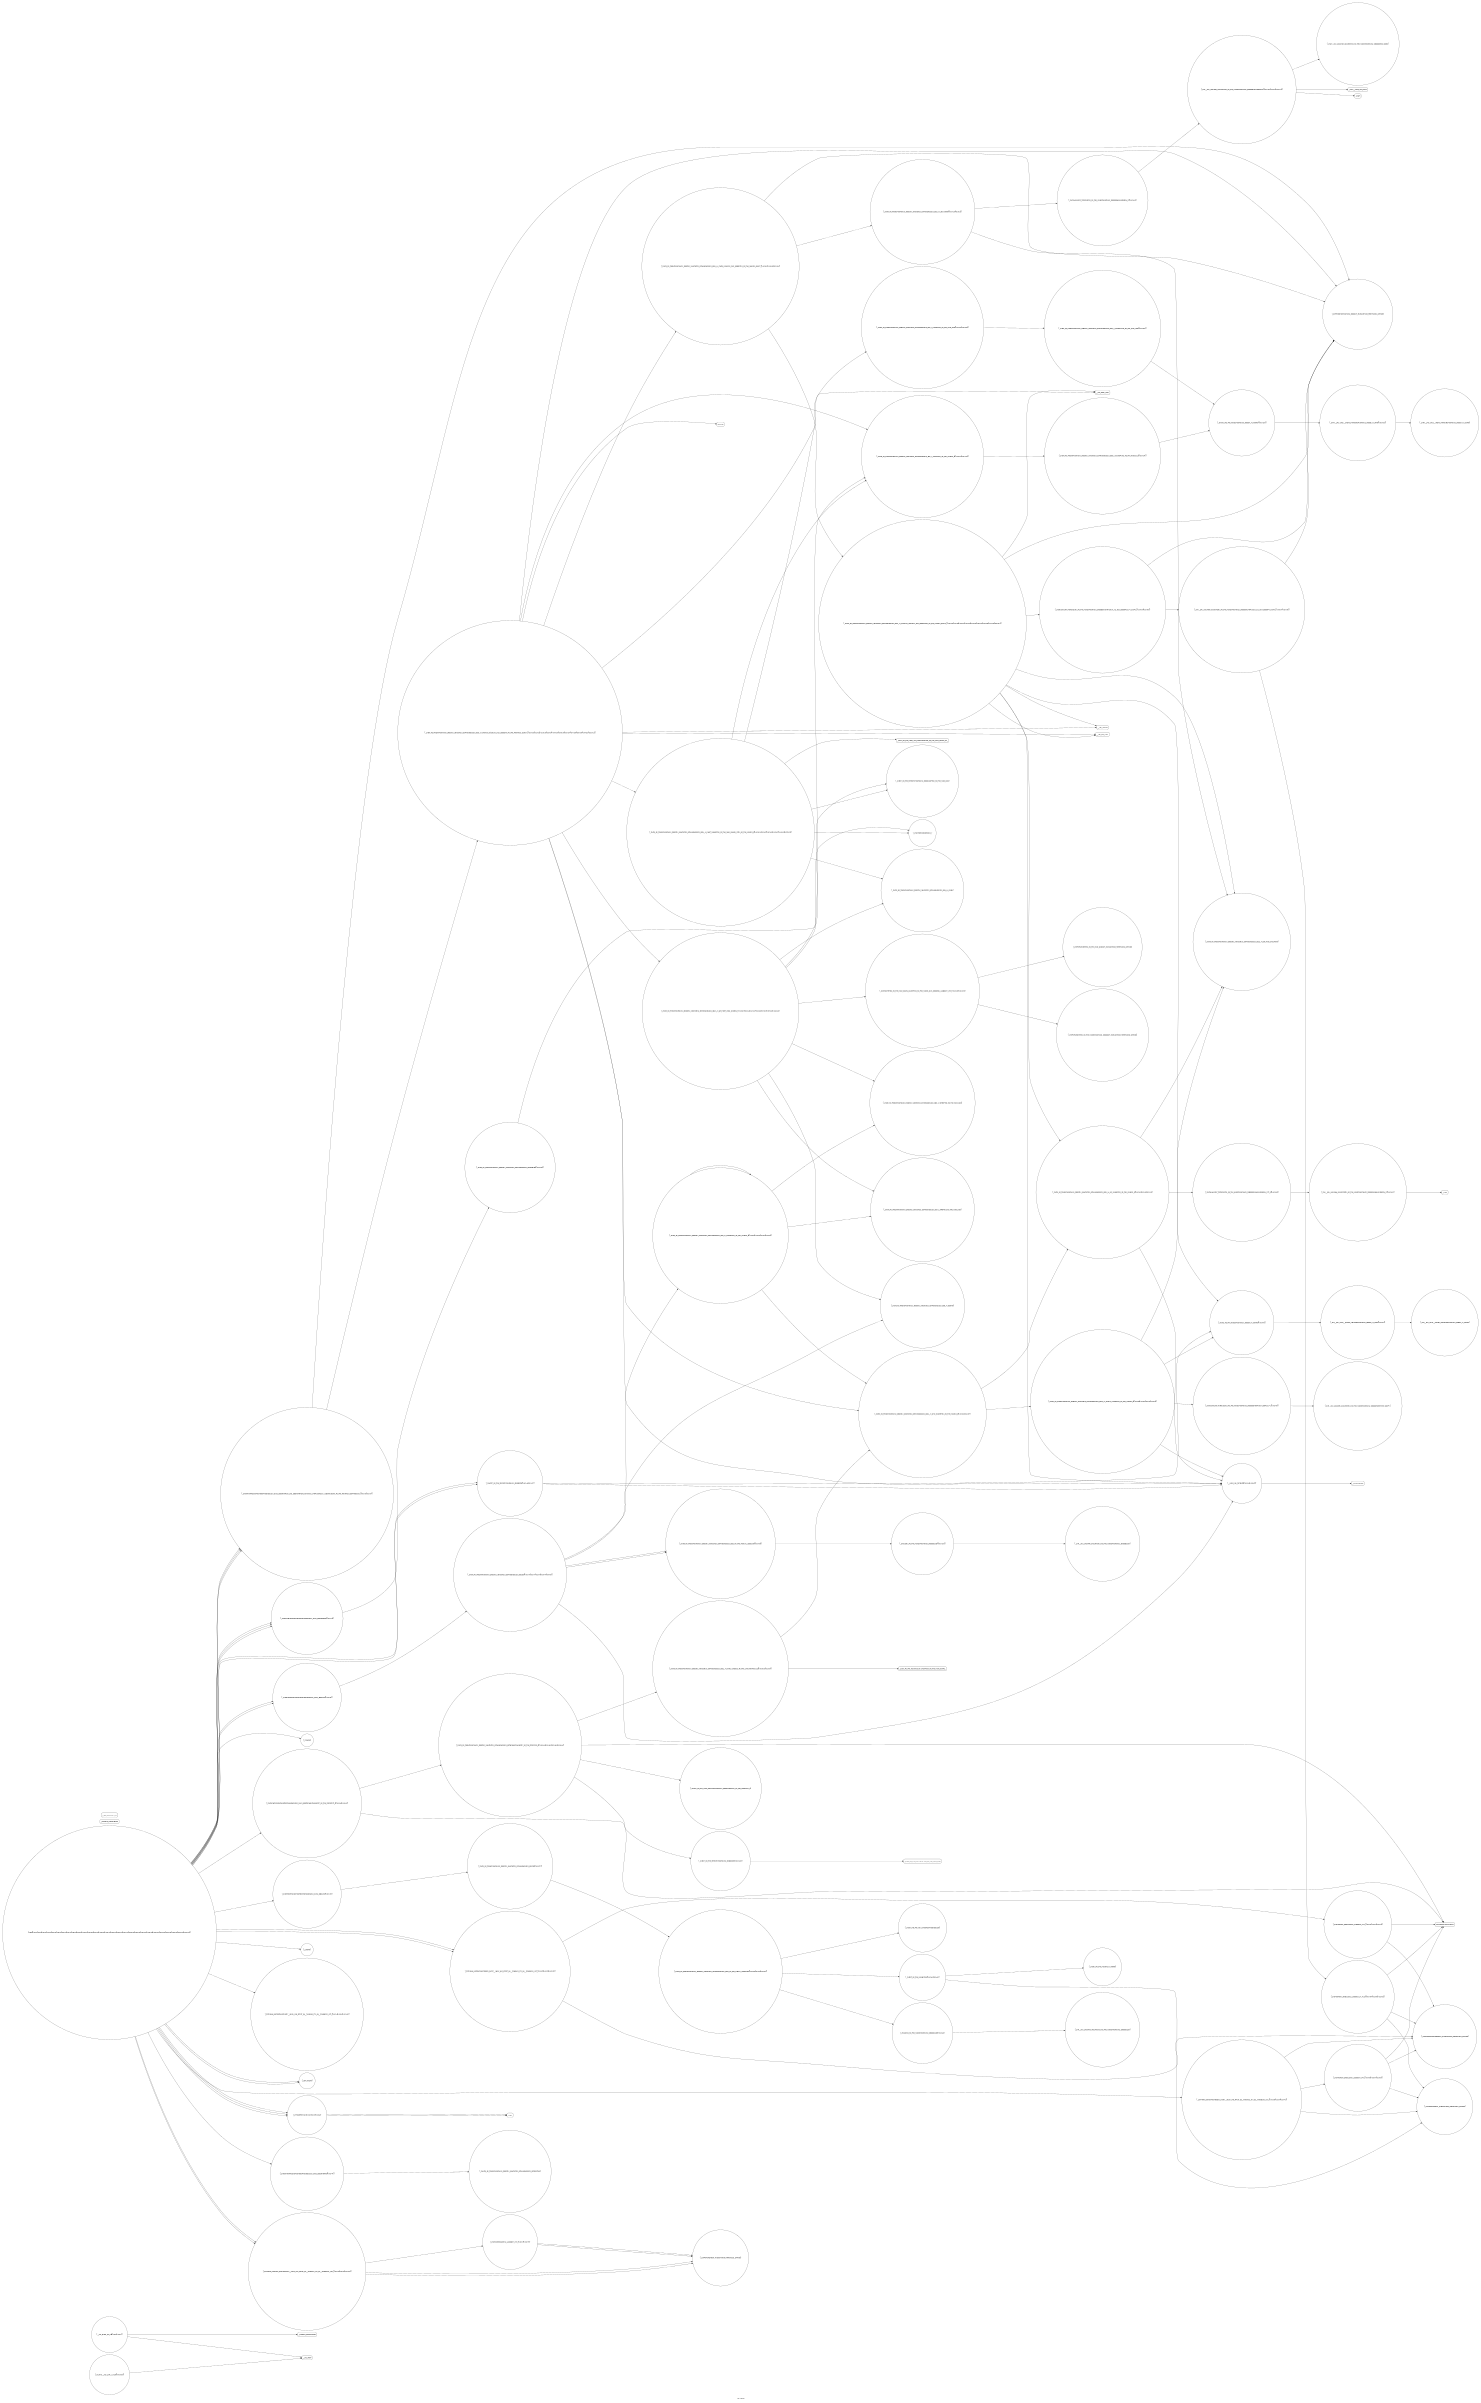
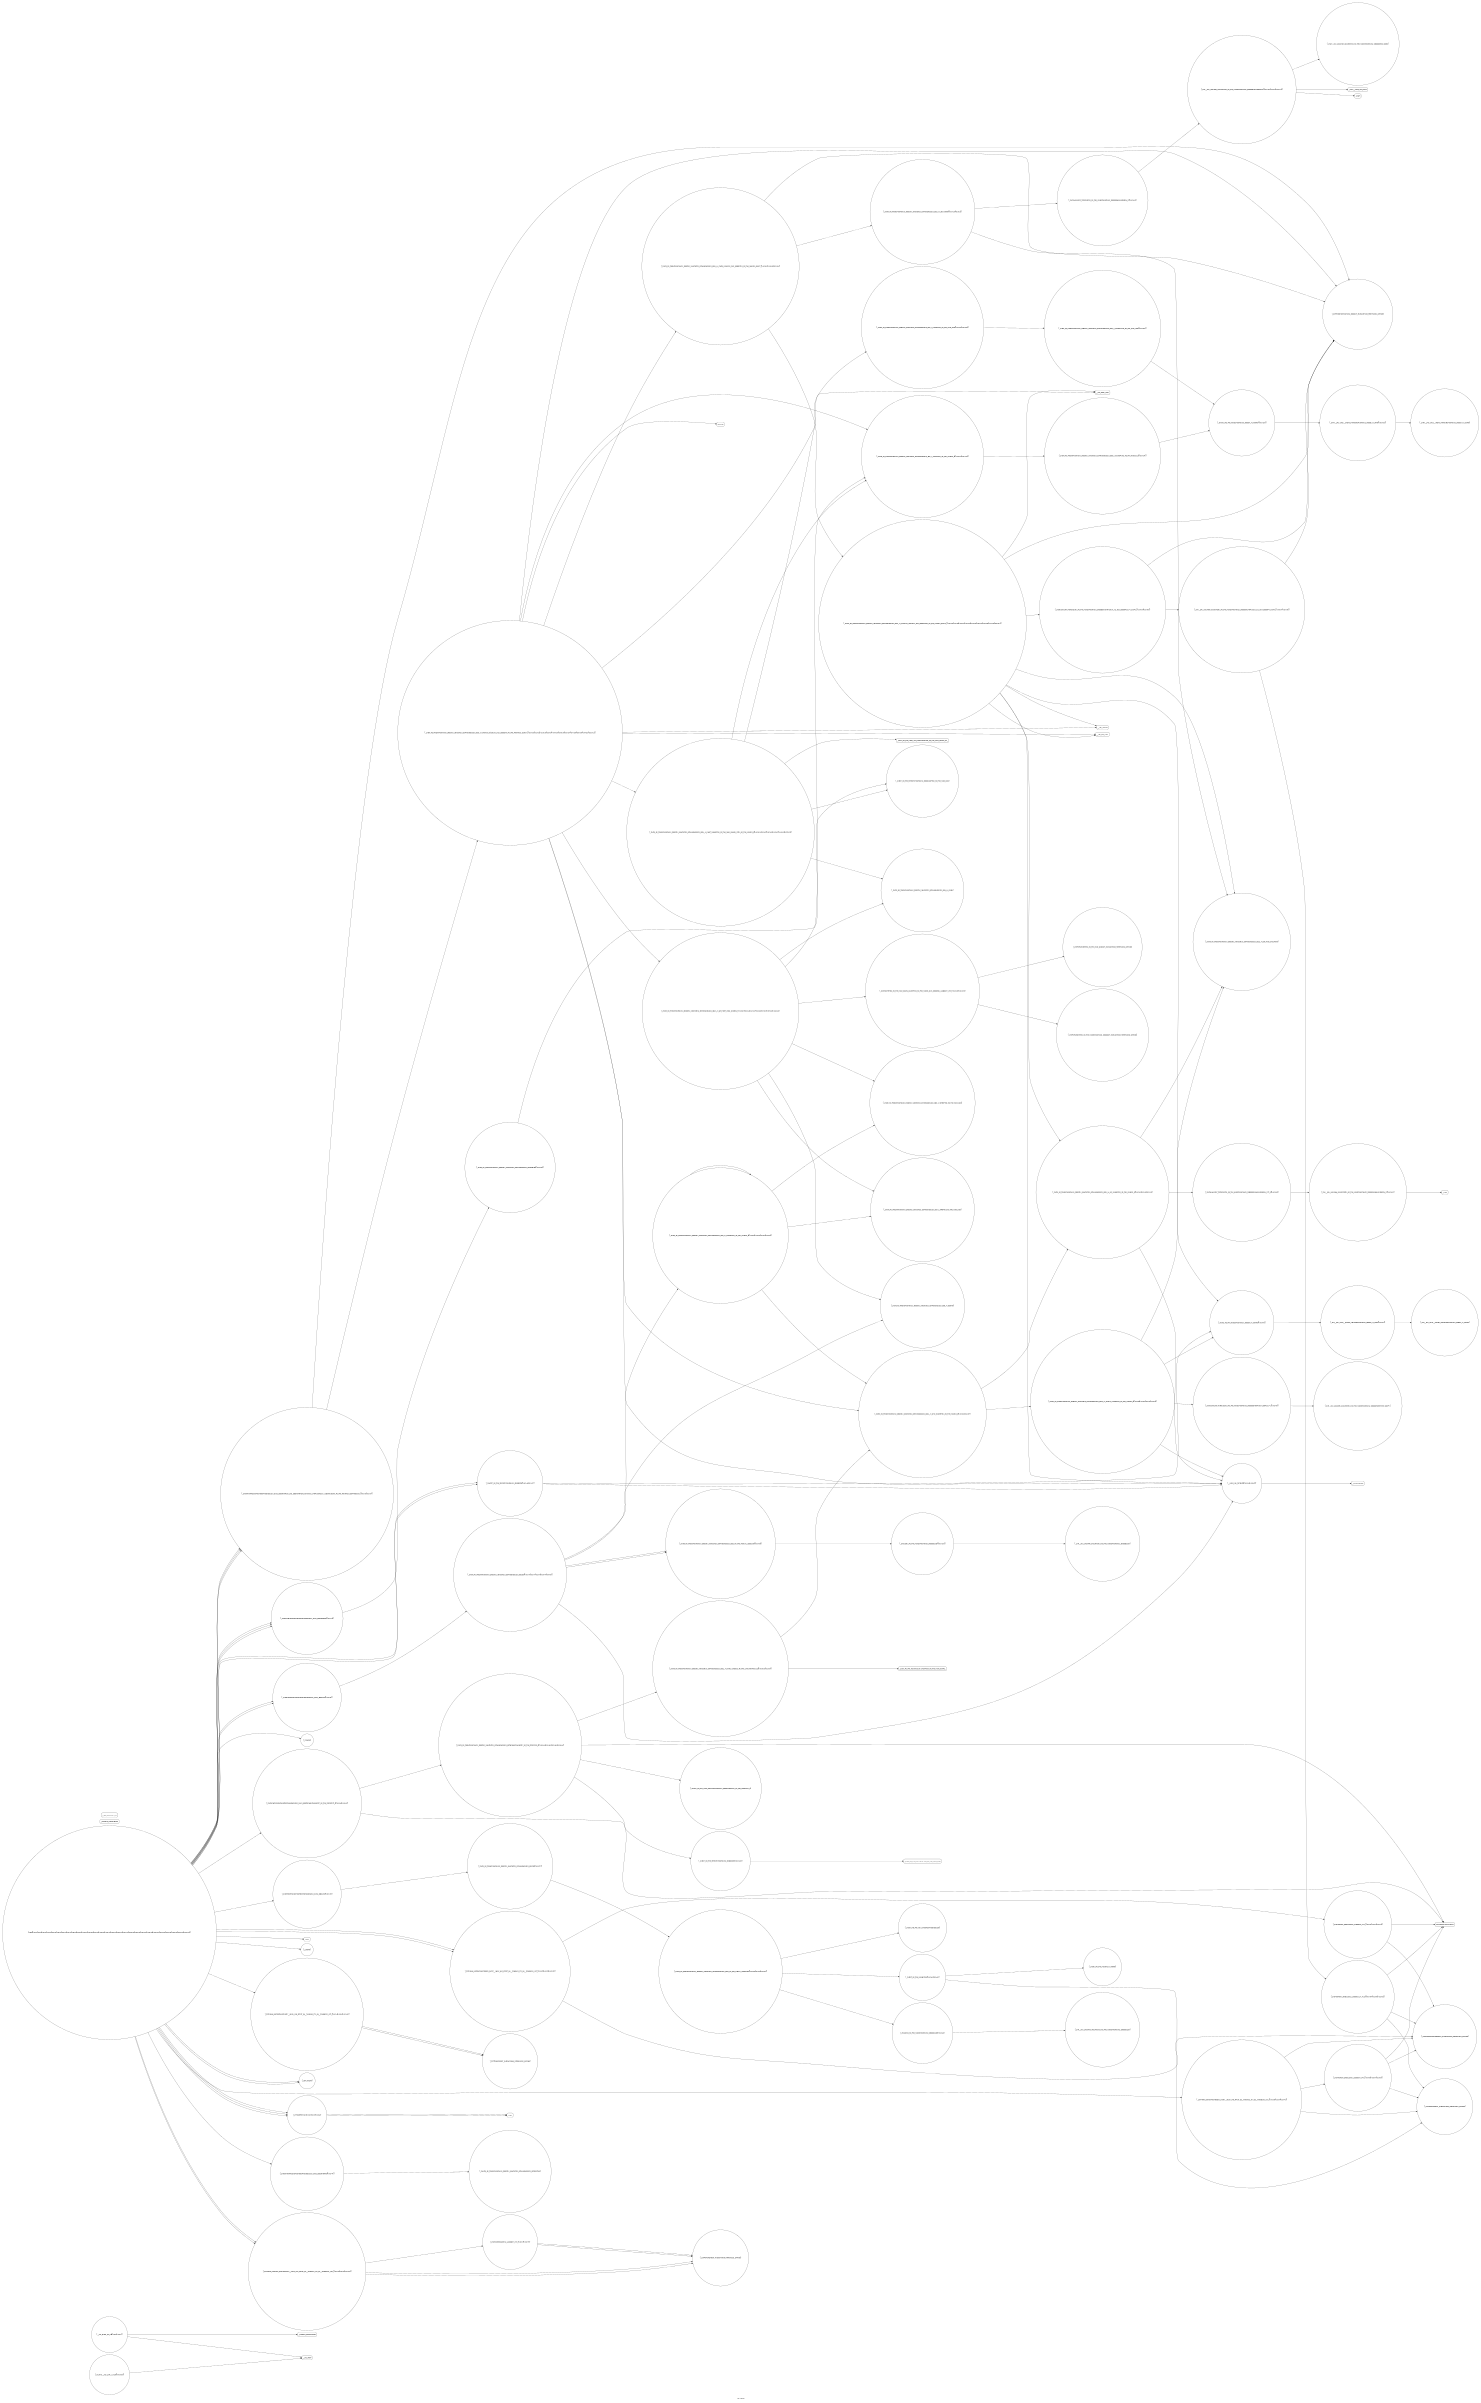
(922, 833) -> none
none -> (307, 1939)
none -> (510, 2061)
